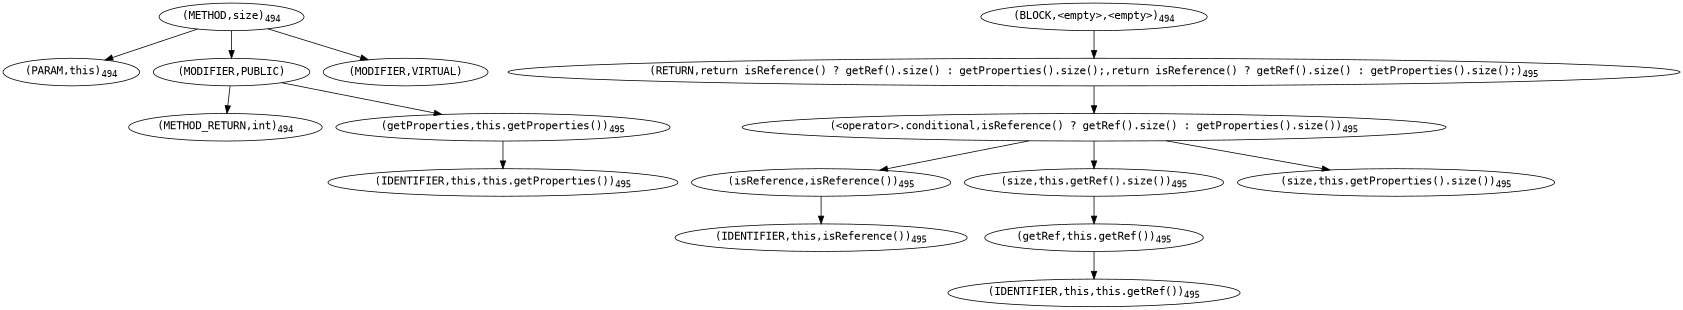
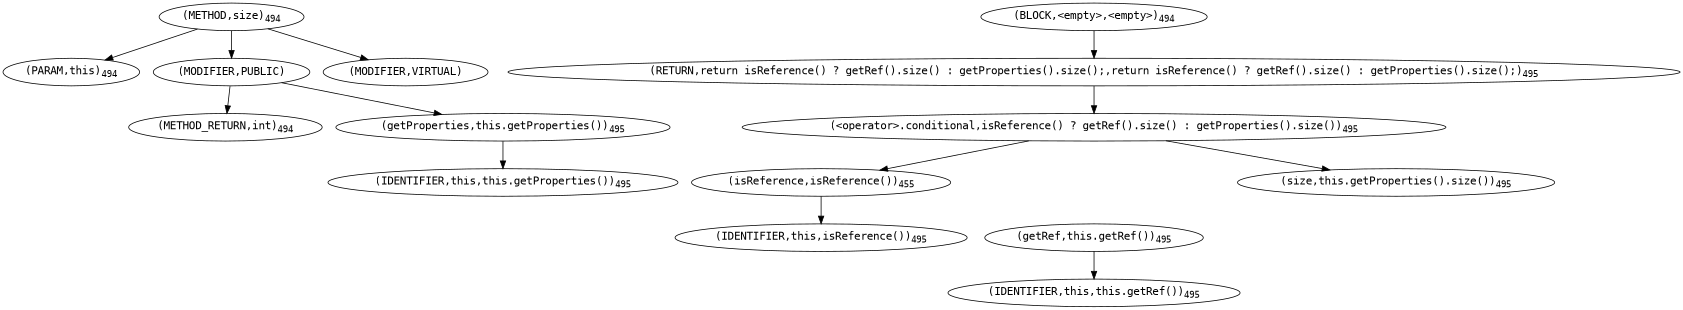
(907, 181) -> (907, 181)
(1094, 182) -> none
